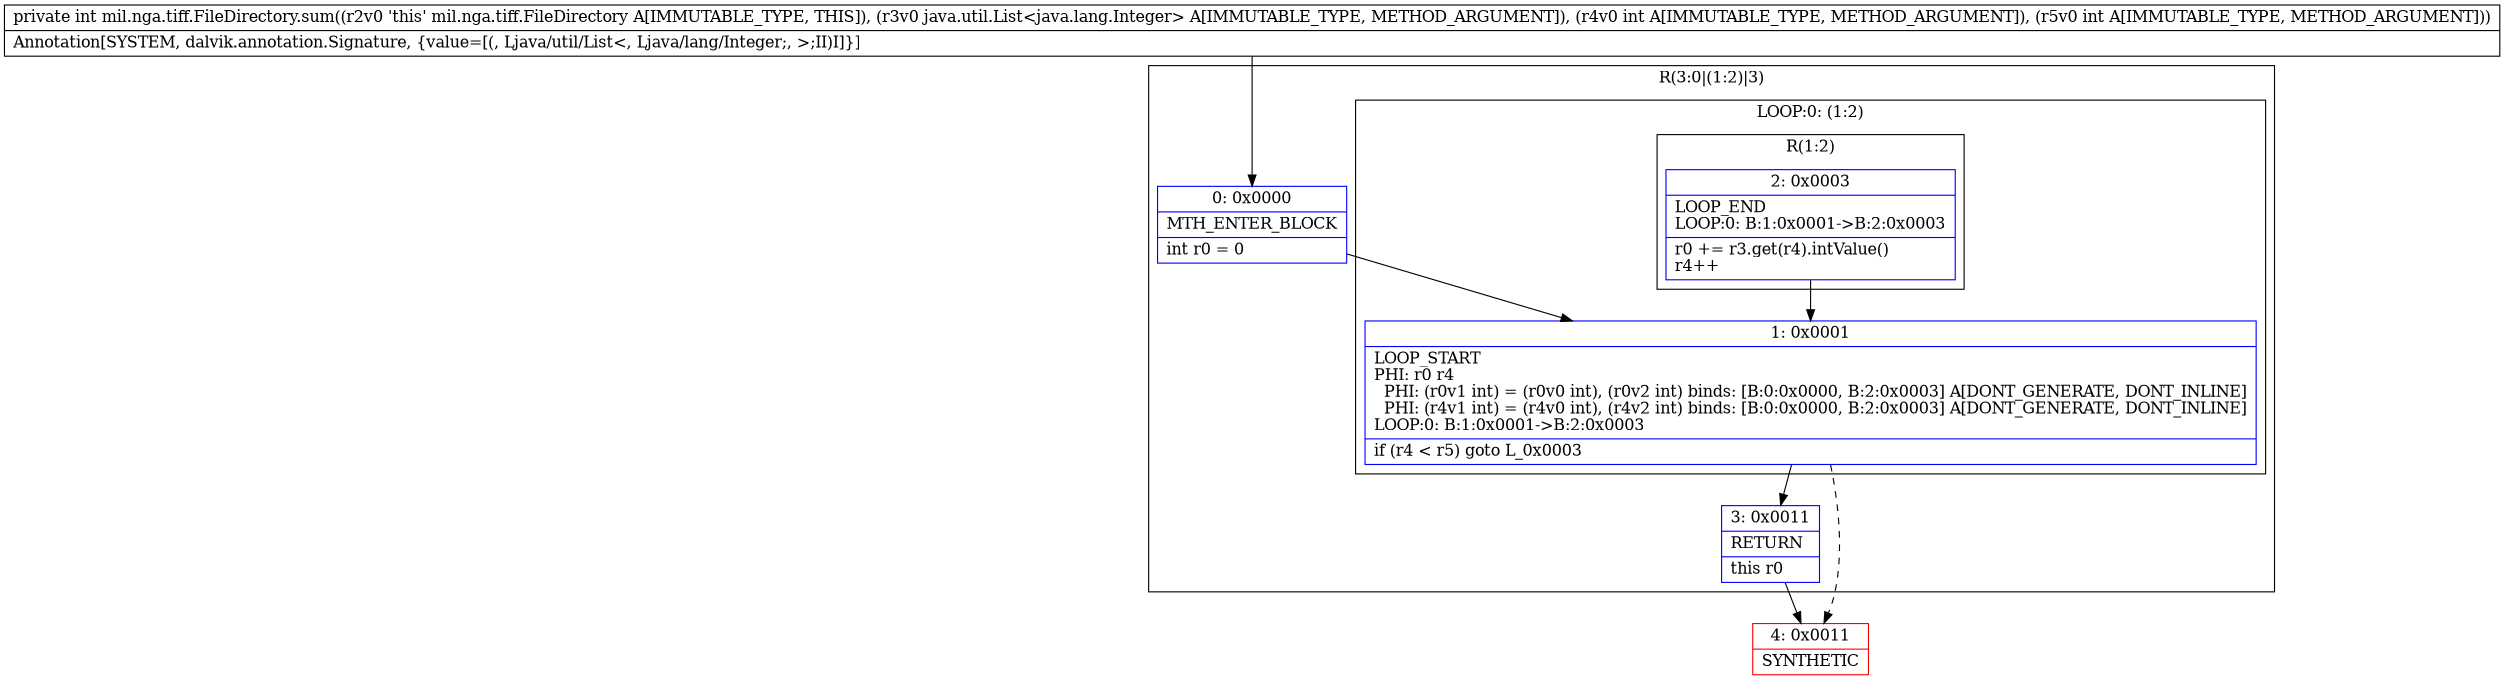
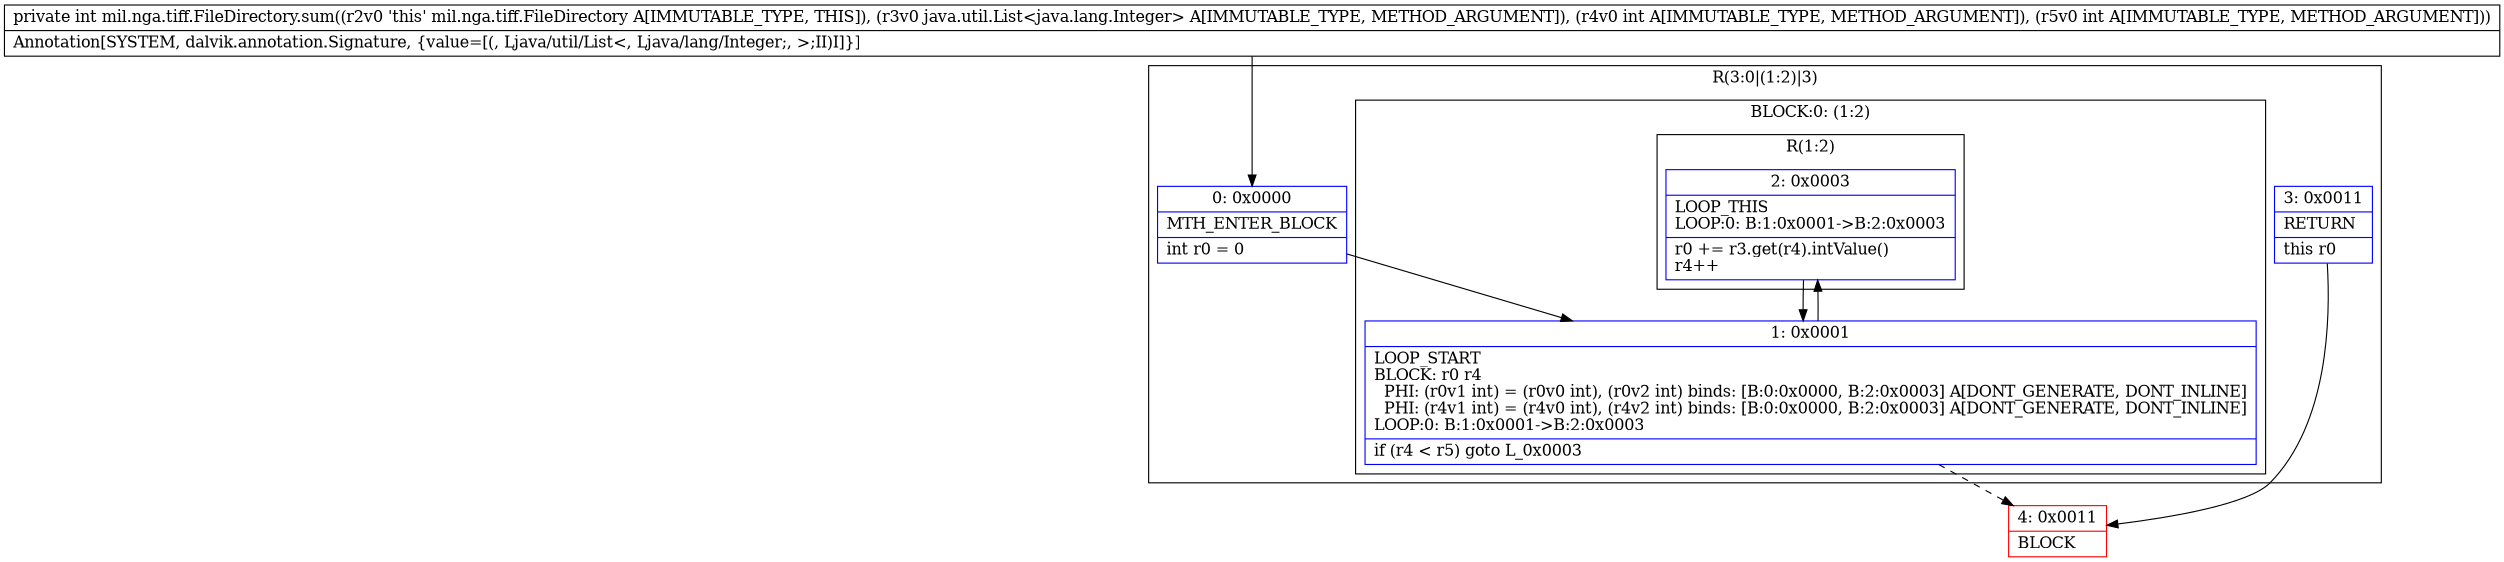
(1811, 113) -> (1811, 113)
(1720, 207) -> (1722, 207)
(1417, 375) -> (1431, 375)
(1787, 481) -> (1818, 306)
(1811, 661) -> (2046, 543)
